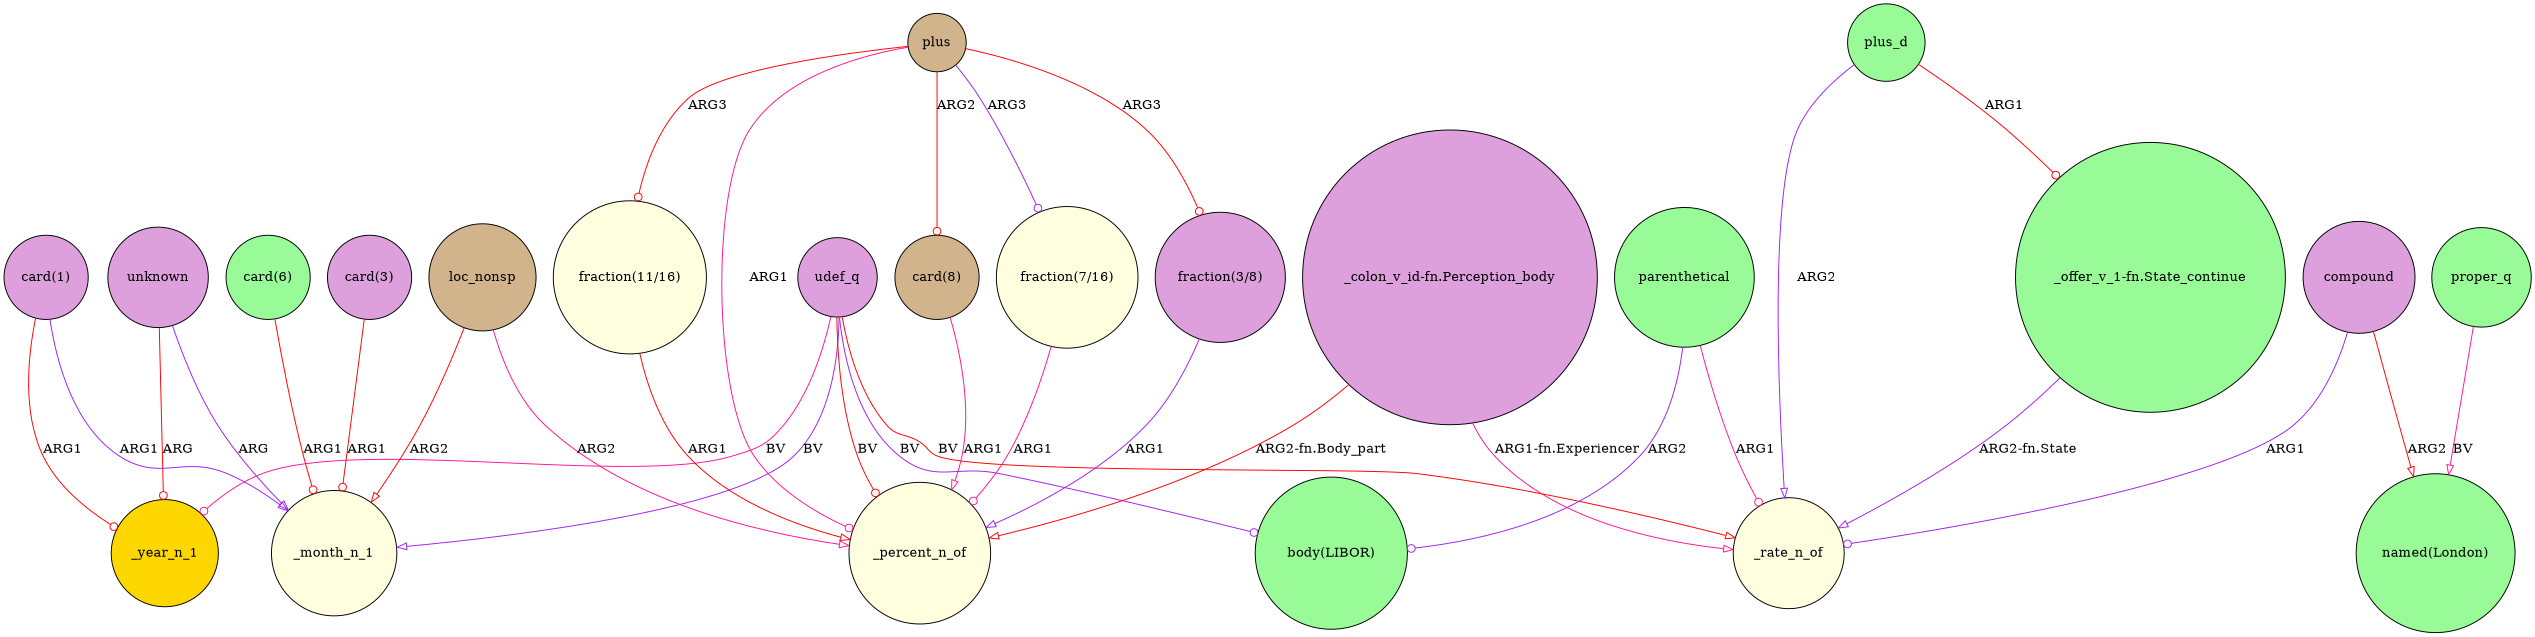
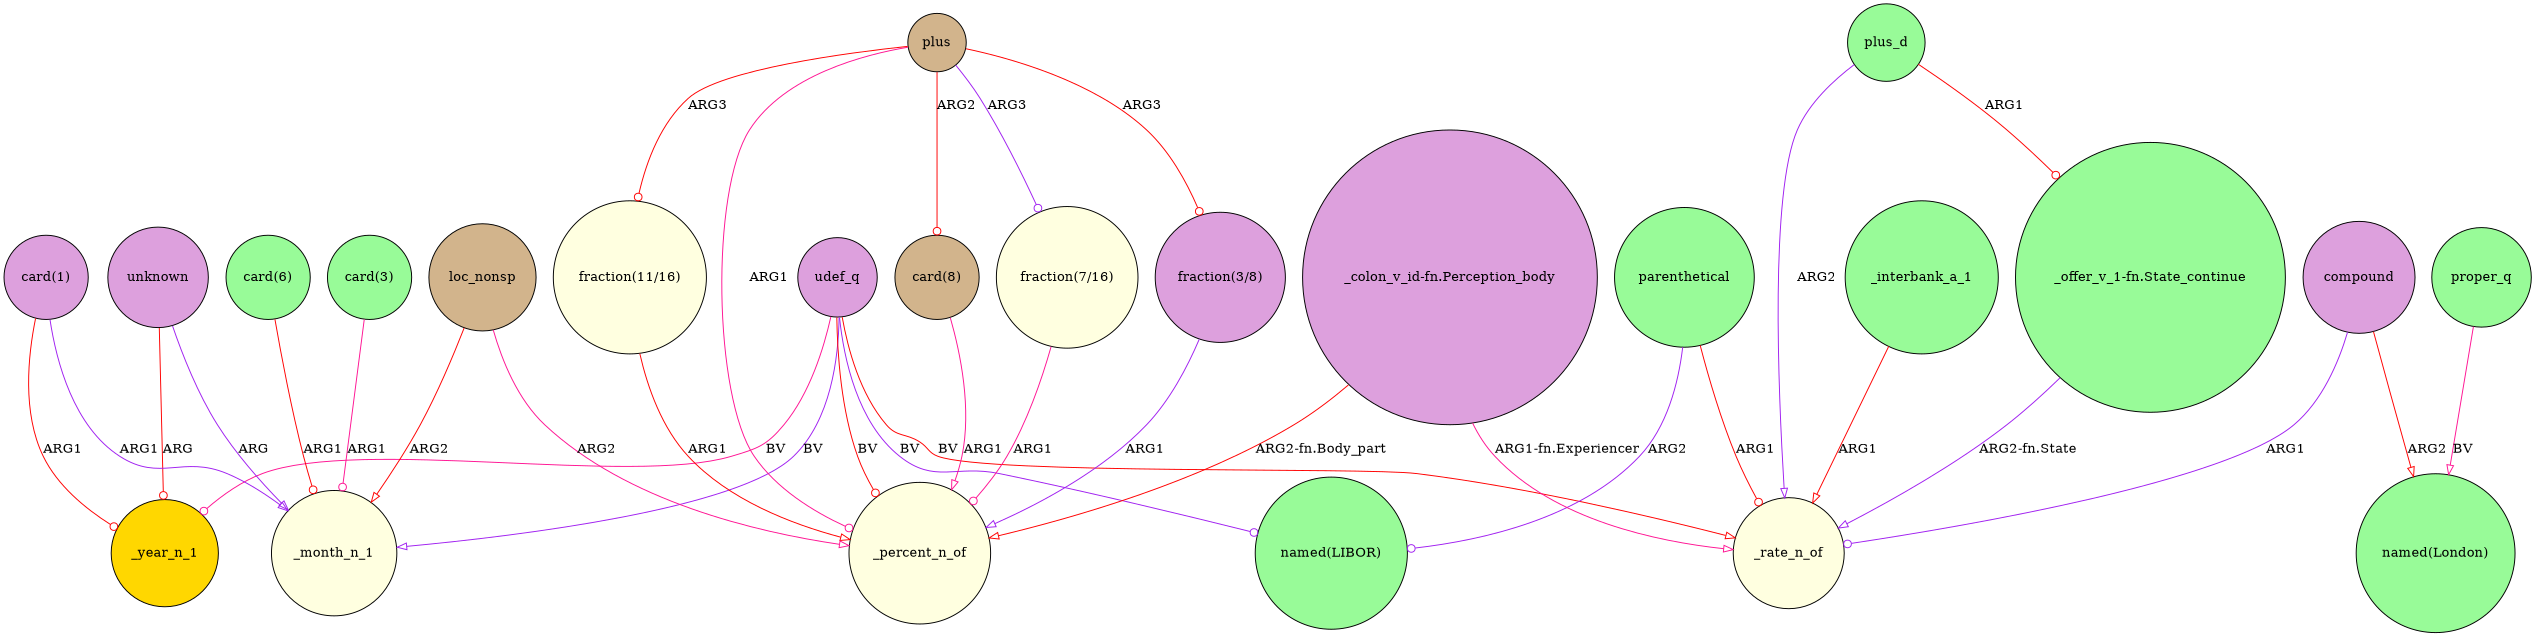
(370, 277) -> (370, 277)
none -> (1922, 277)
(354, 401) -> (354, 401)
(1724, 424) -> (1724, 424)
(1331, 553) -> (1331, 553)
